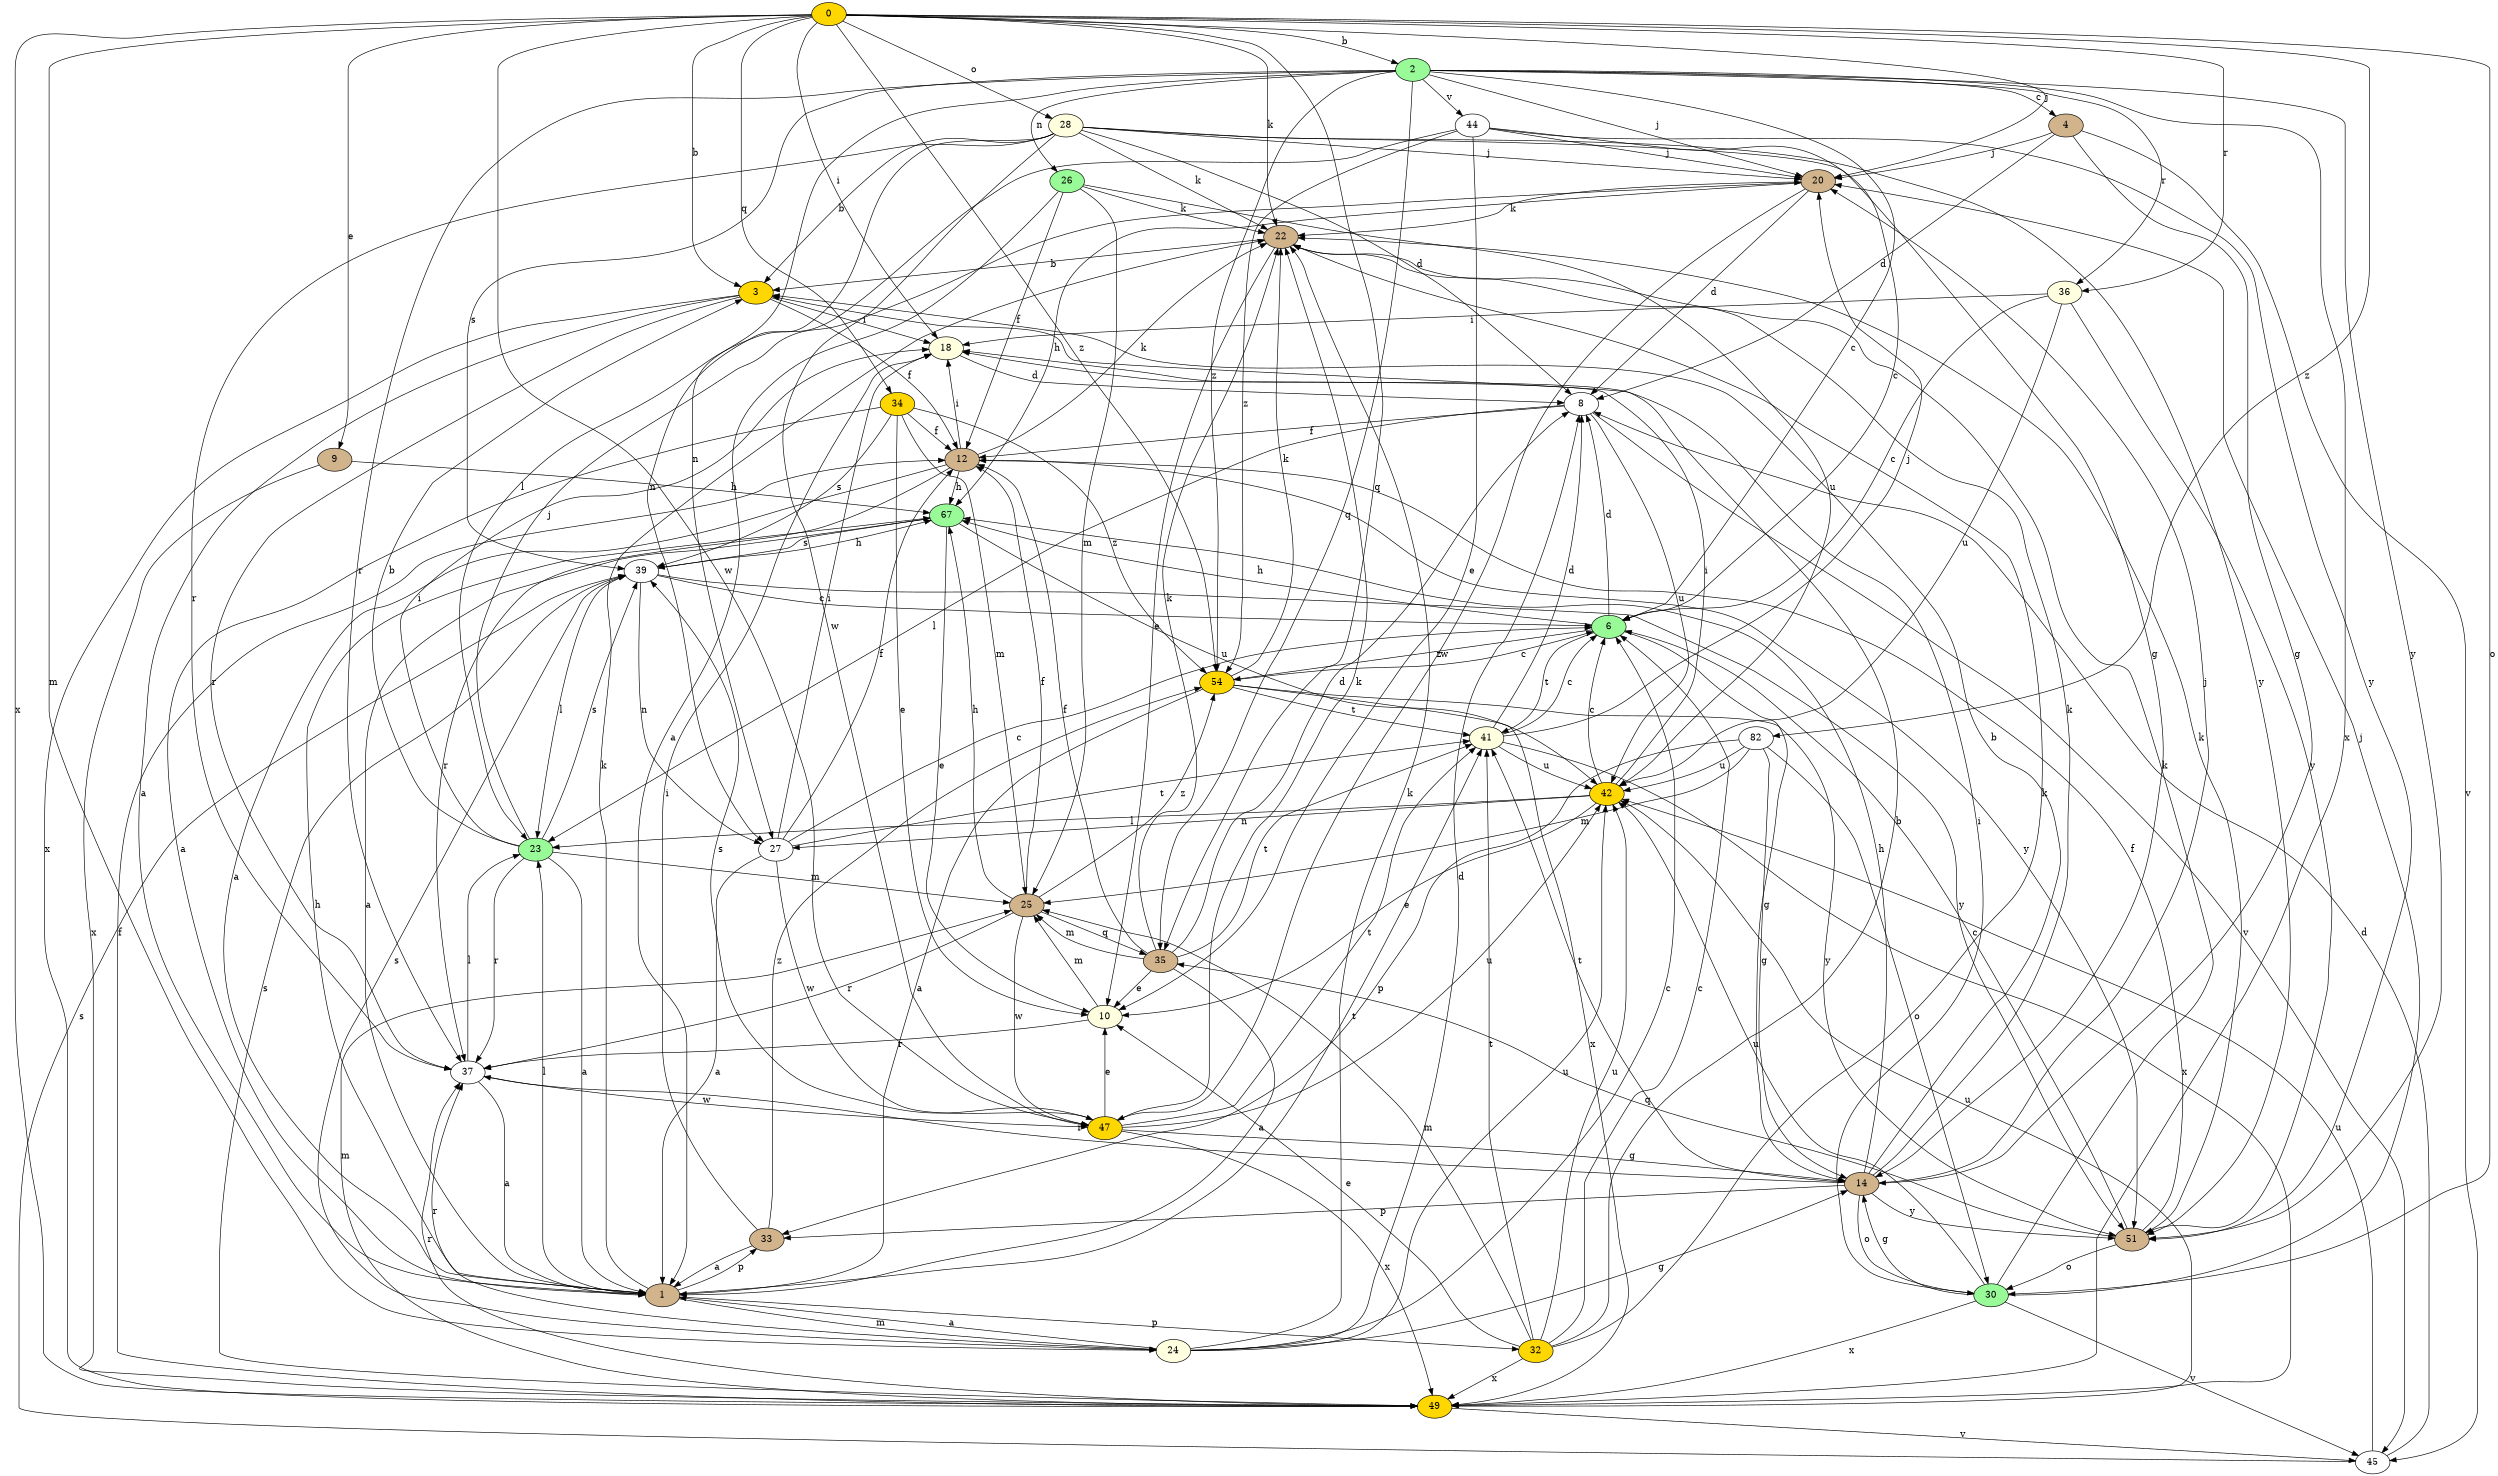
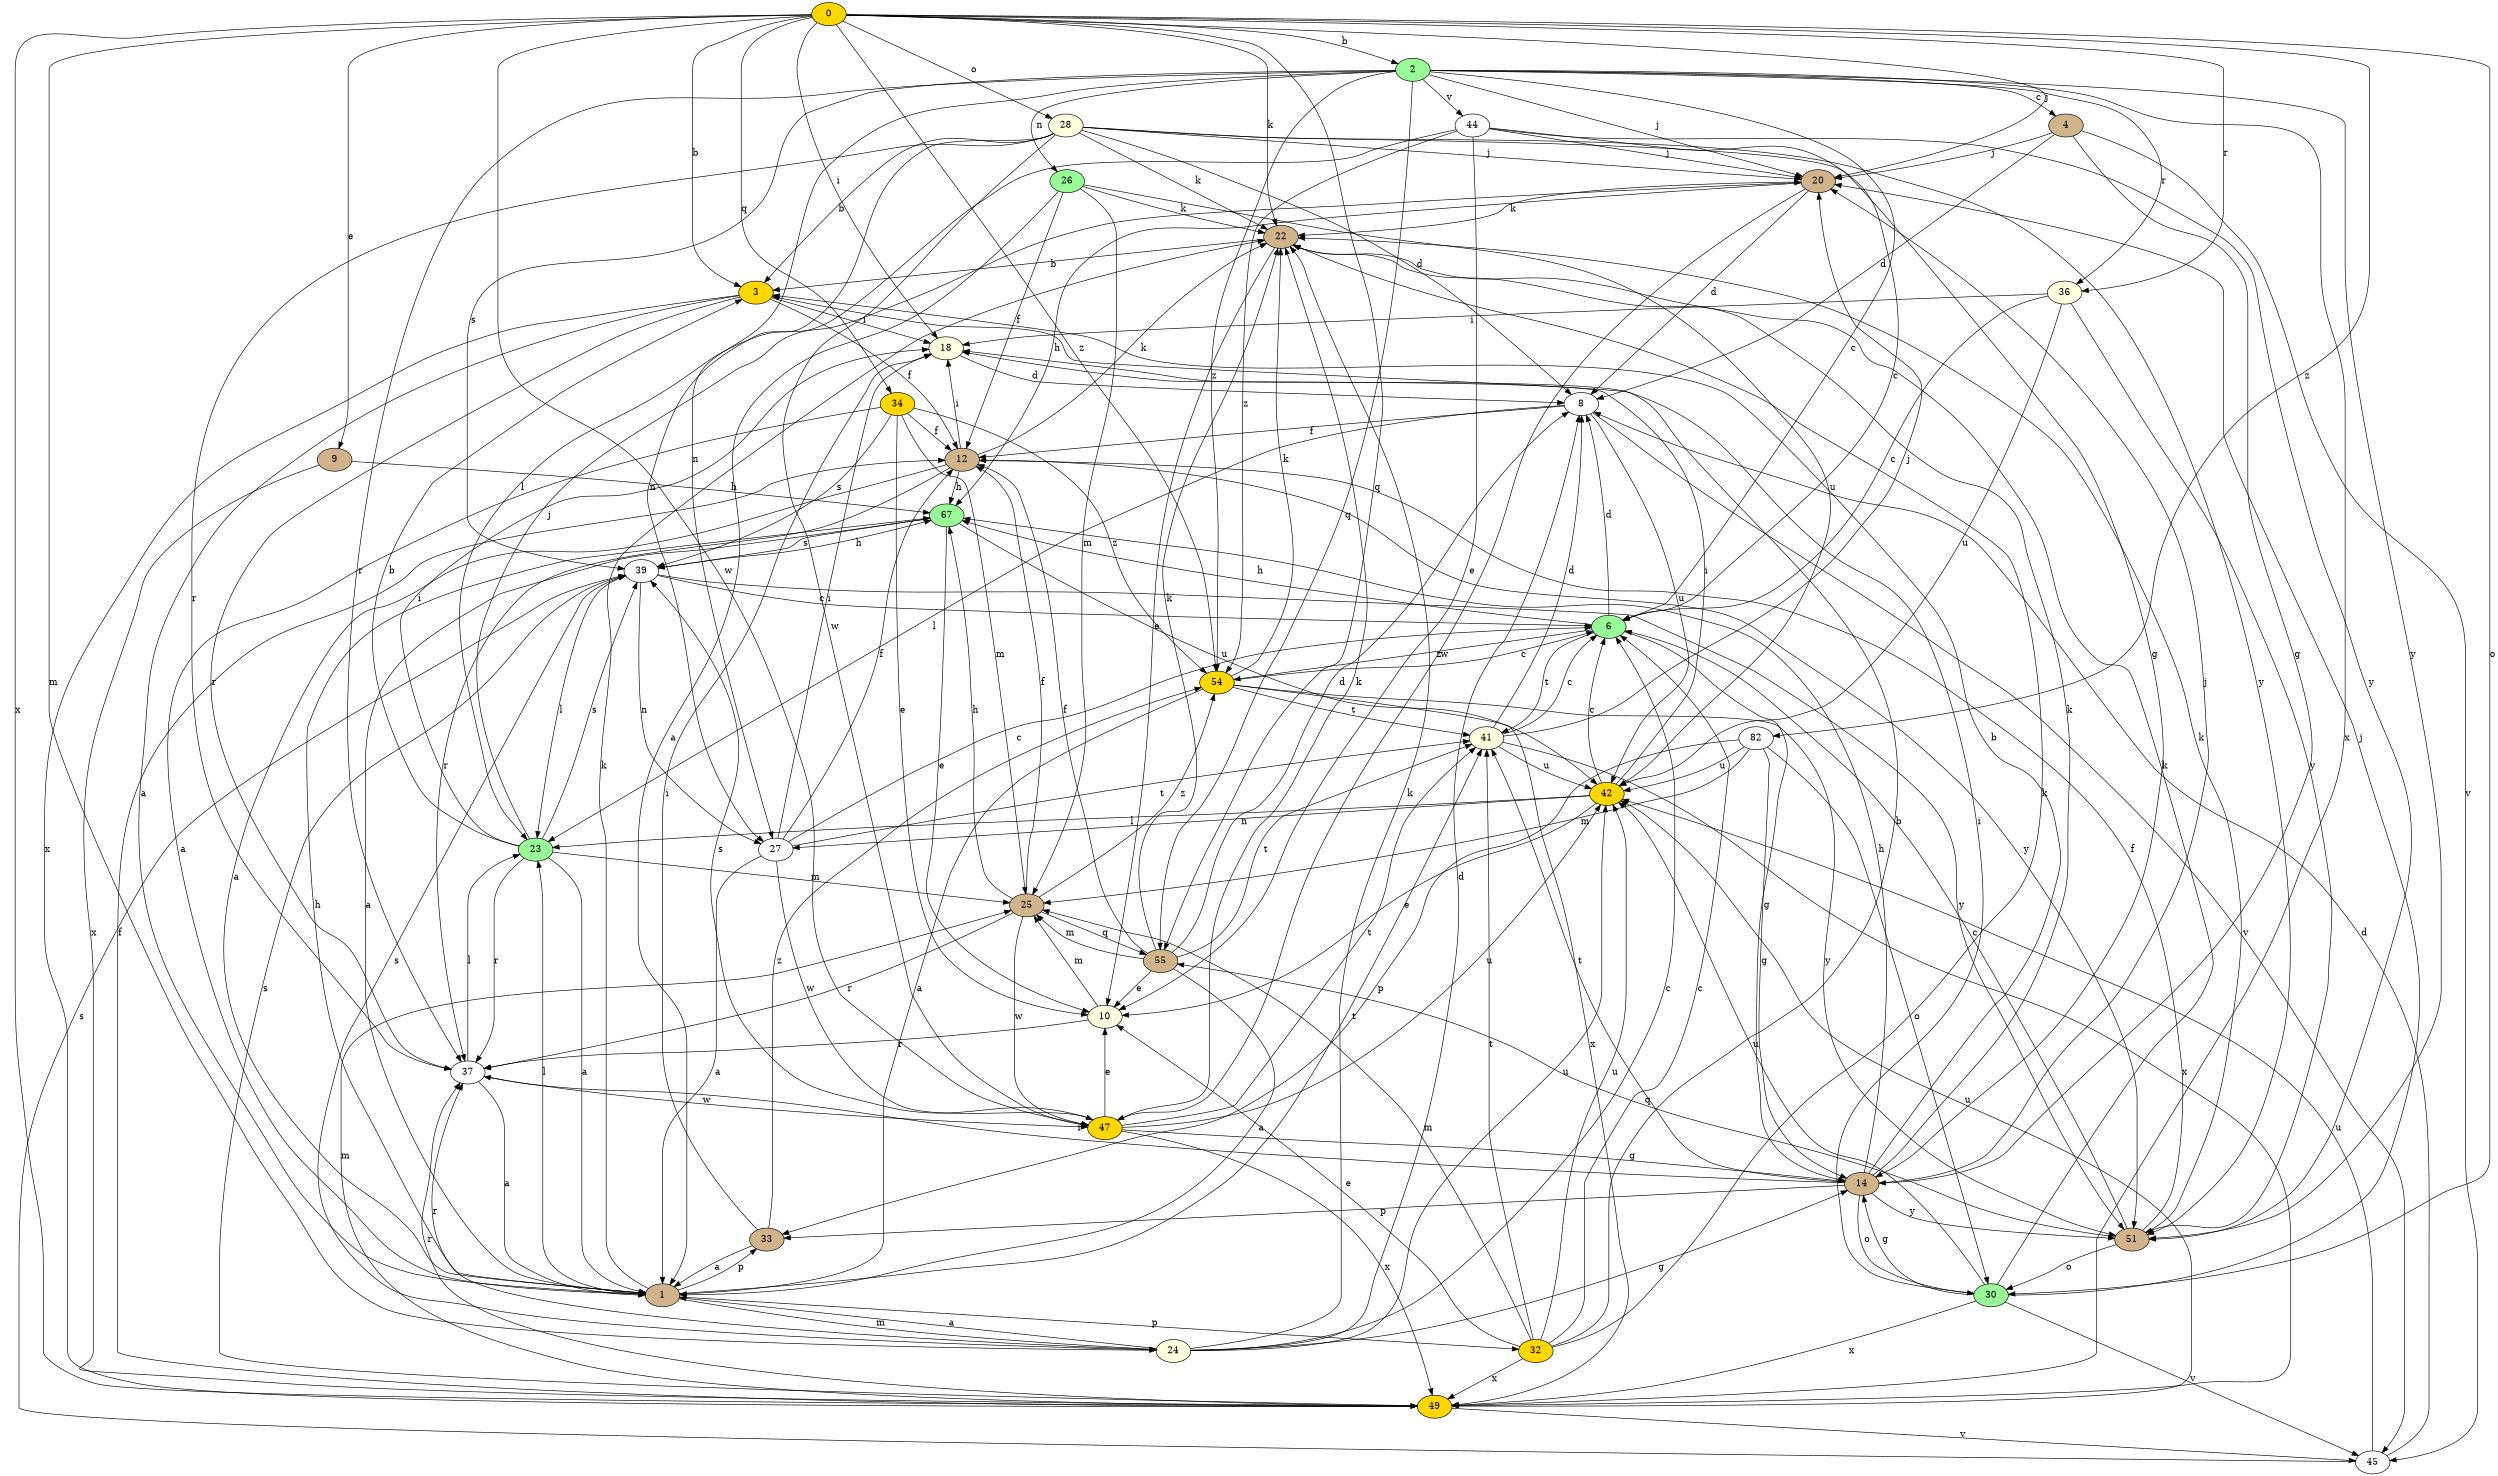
(1161, 961) -> (1161, 961)
